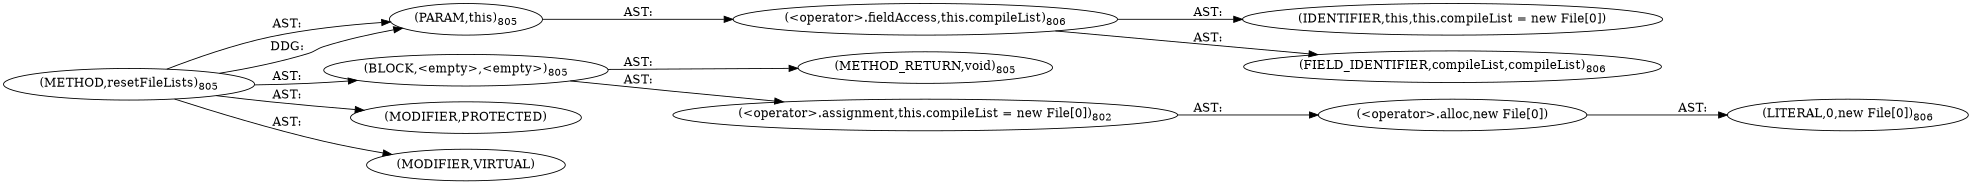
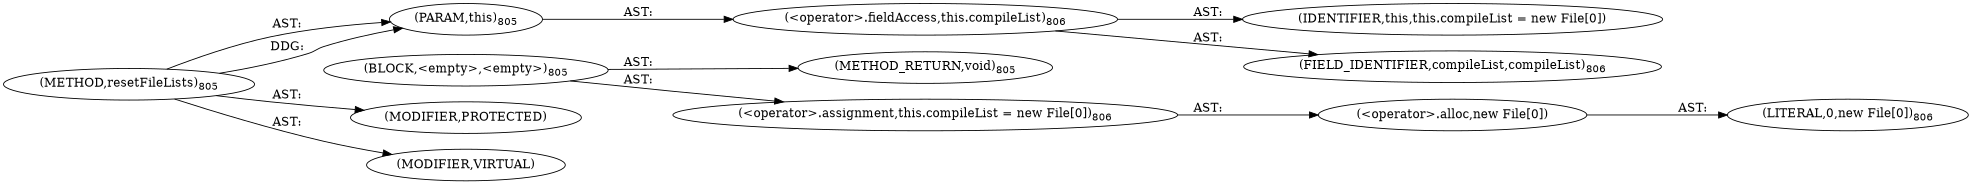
(301, 84) -> none
(1102, 114) -> (1102, 114)
